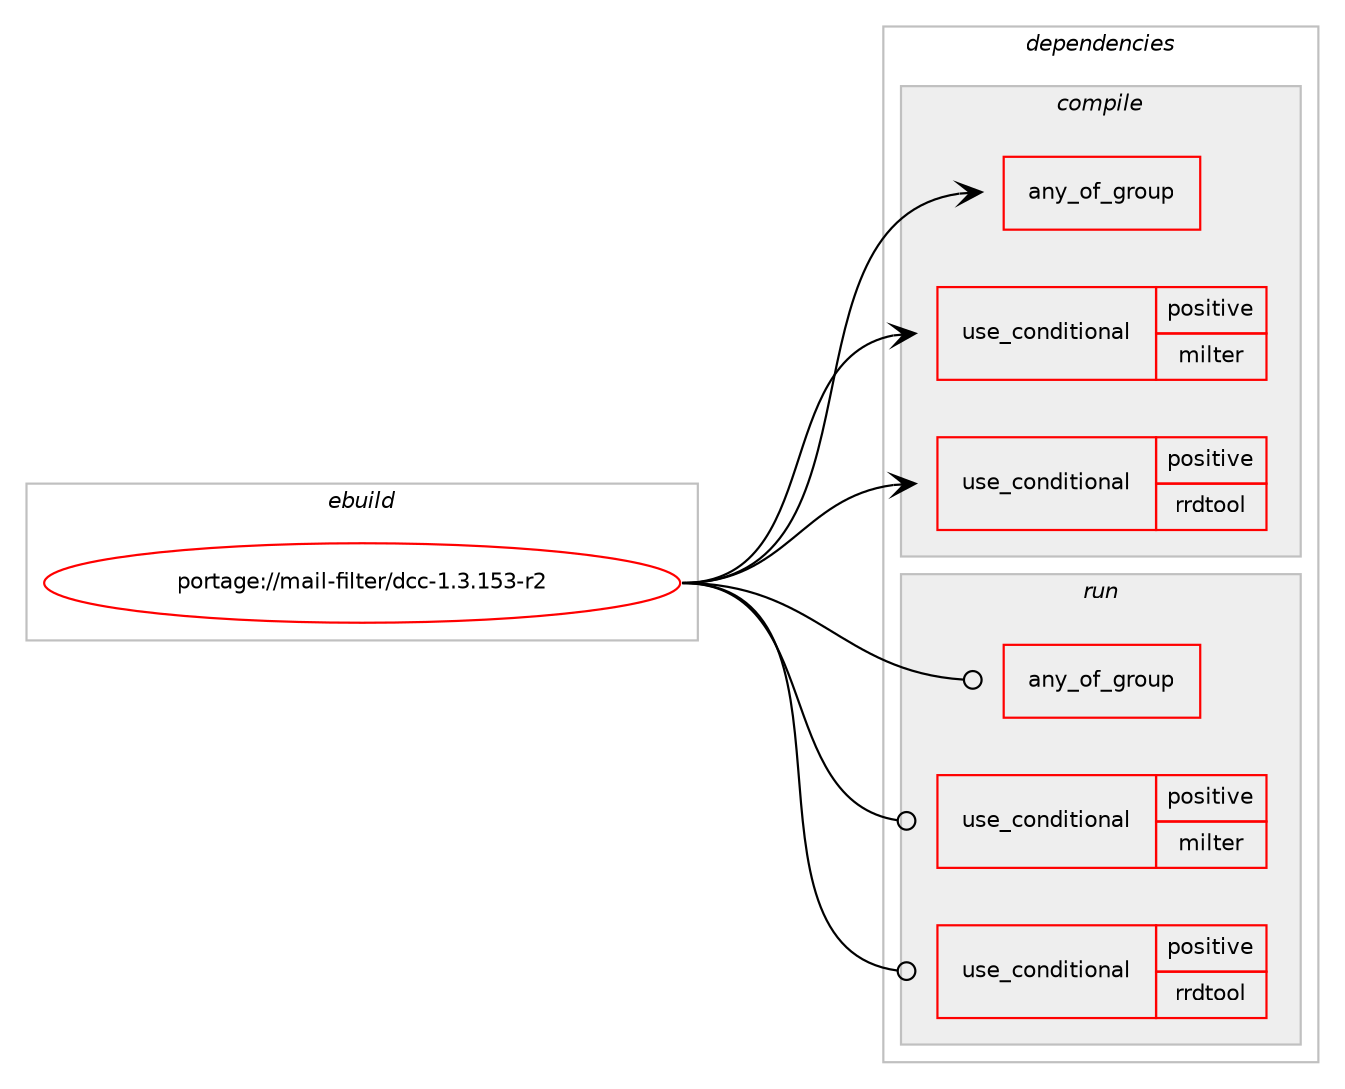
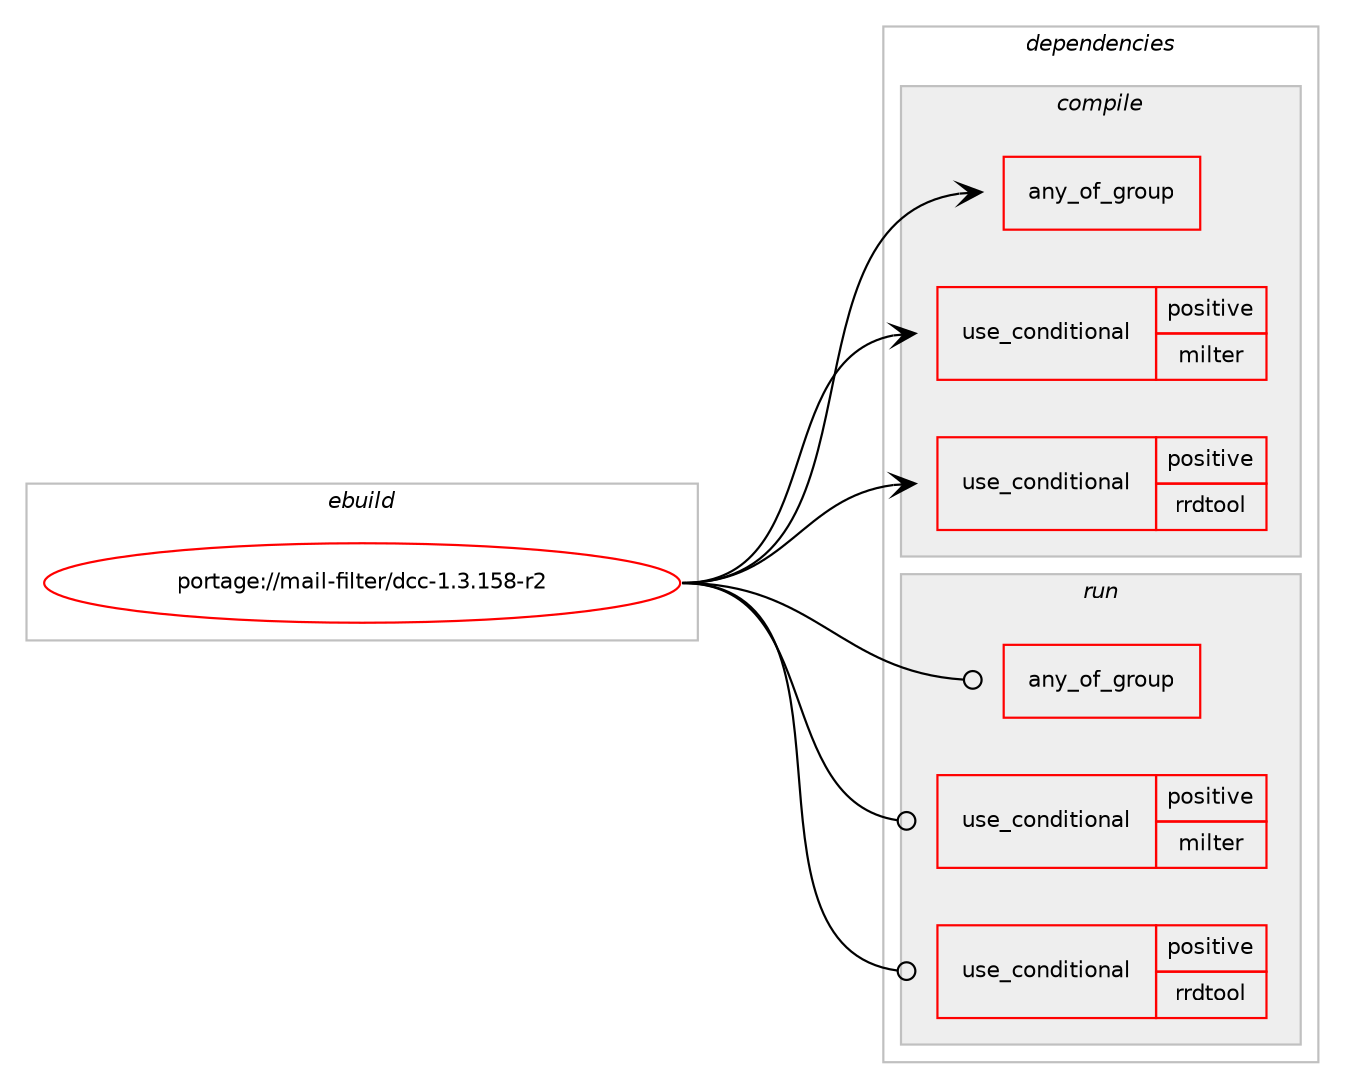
(362, 583) -> (362, 583)
